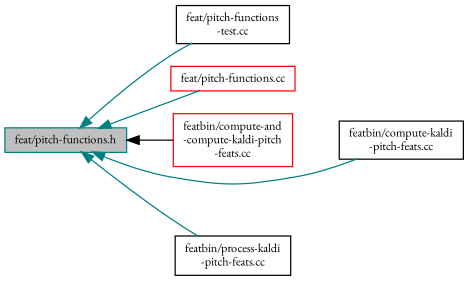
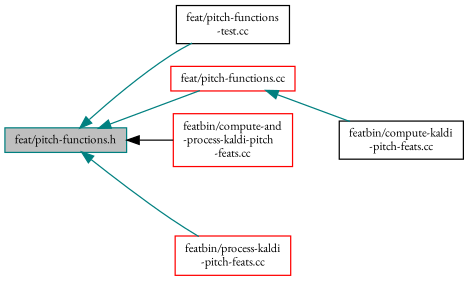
(233, 140) -> (233, 140)
(230, 184) -> (314, 108)
(233, 256) -> (233, 256)
